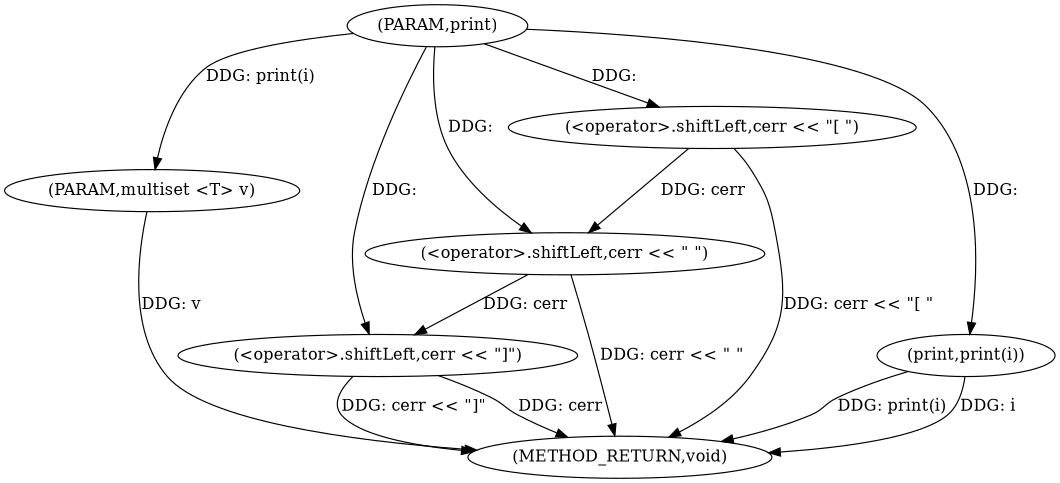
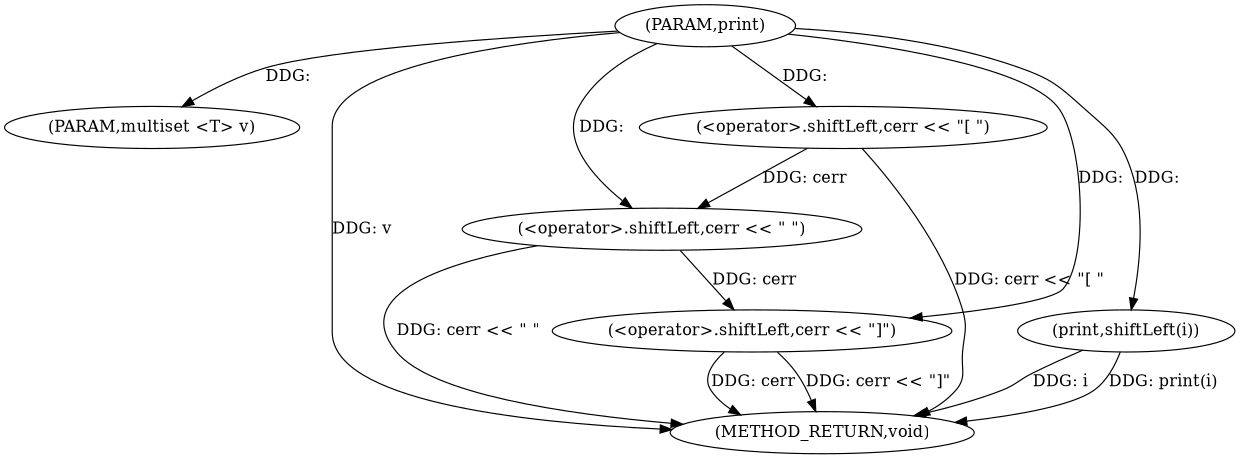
(261, 77) -> (291, 77)
(966, 356) -> (1126, 331)
(228, 410) -> (332, 251)
